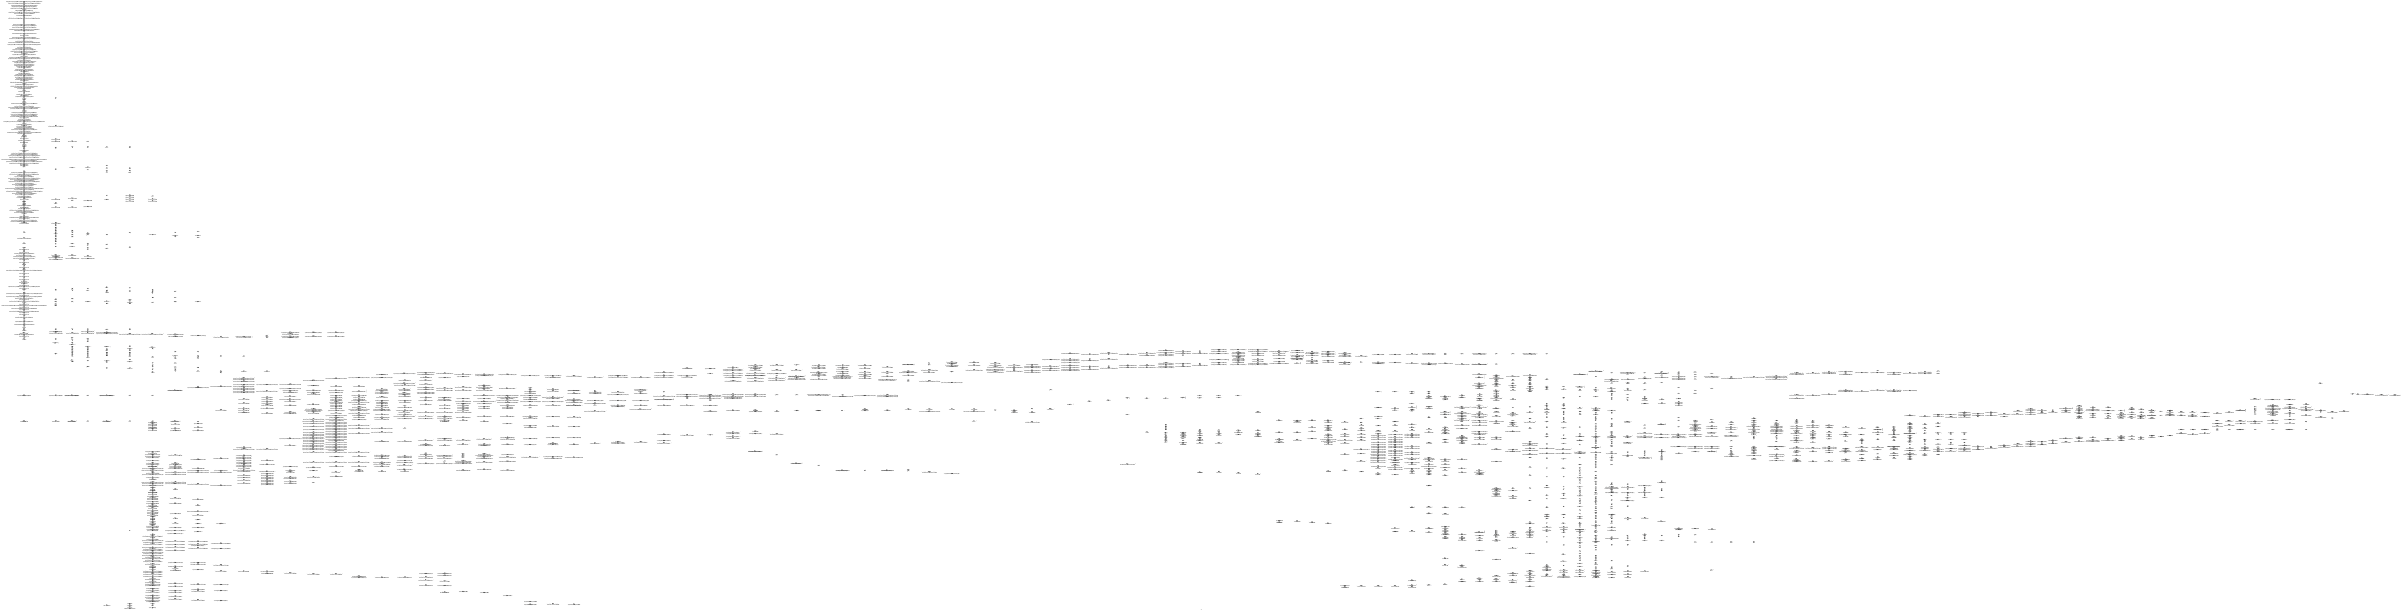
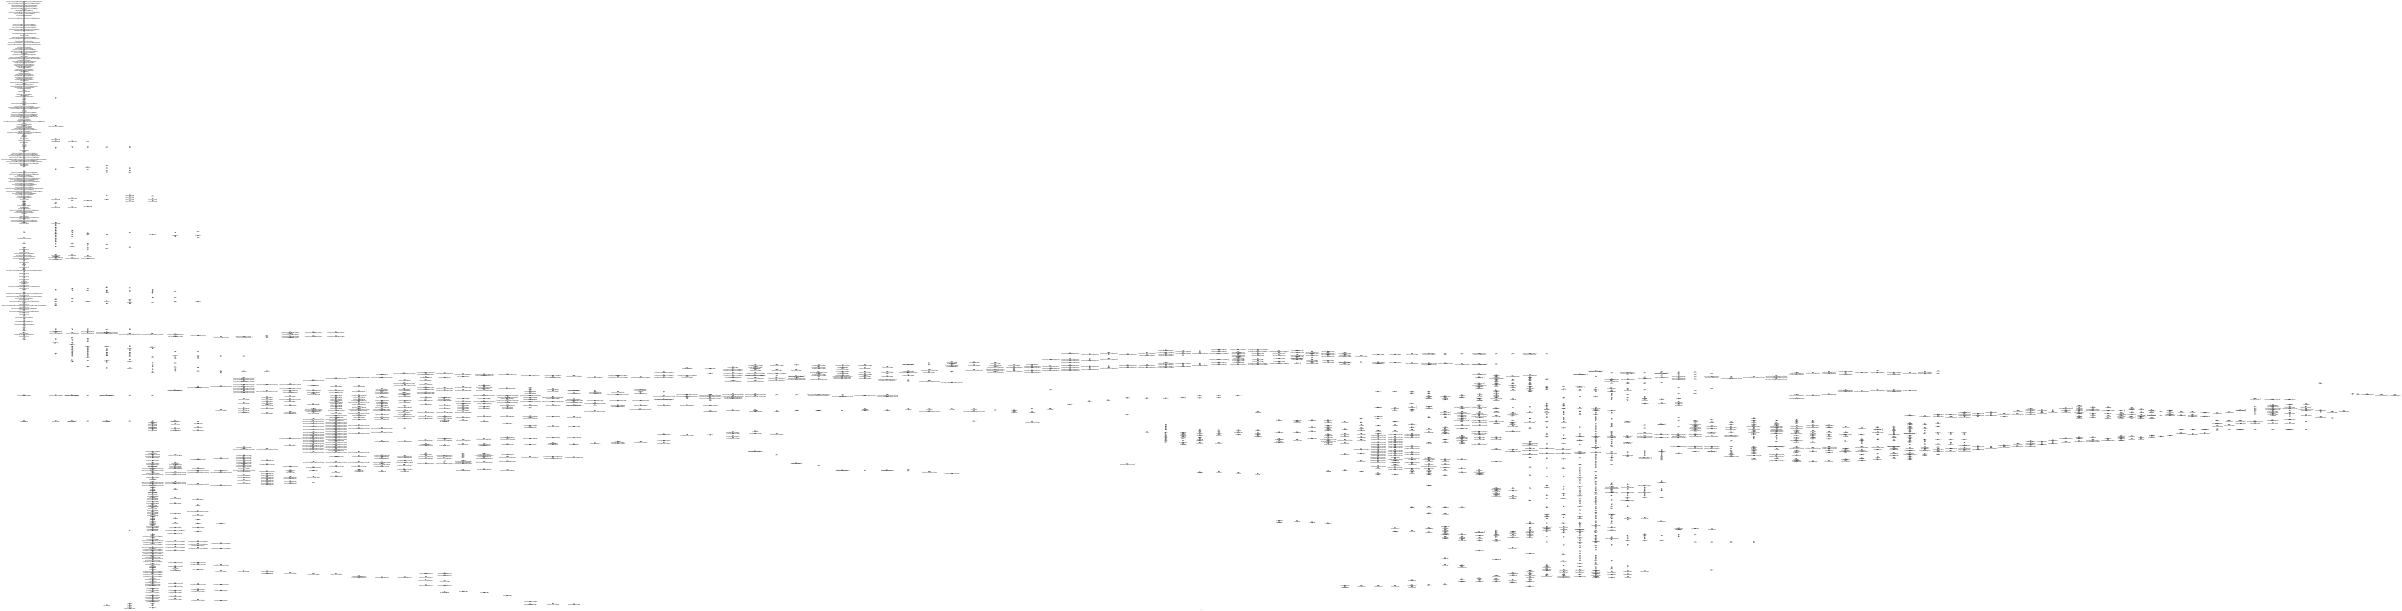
none -> (1547, 528)
